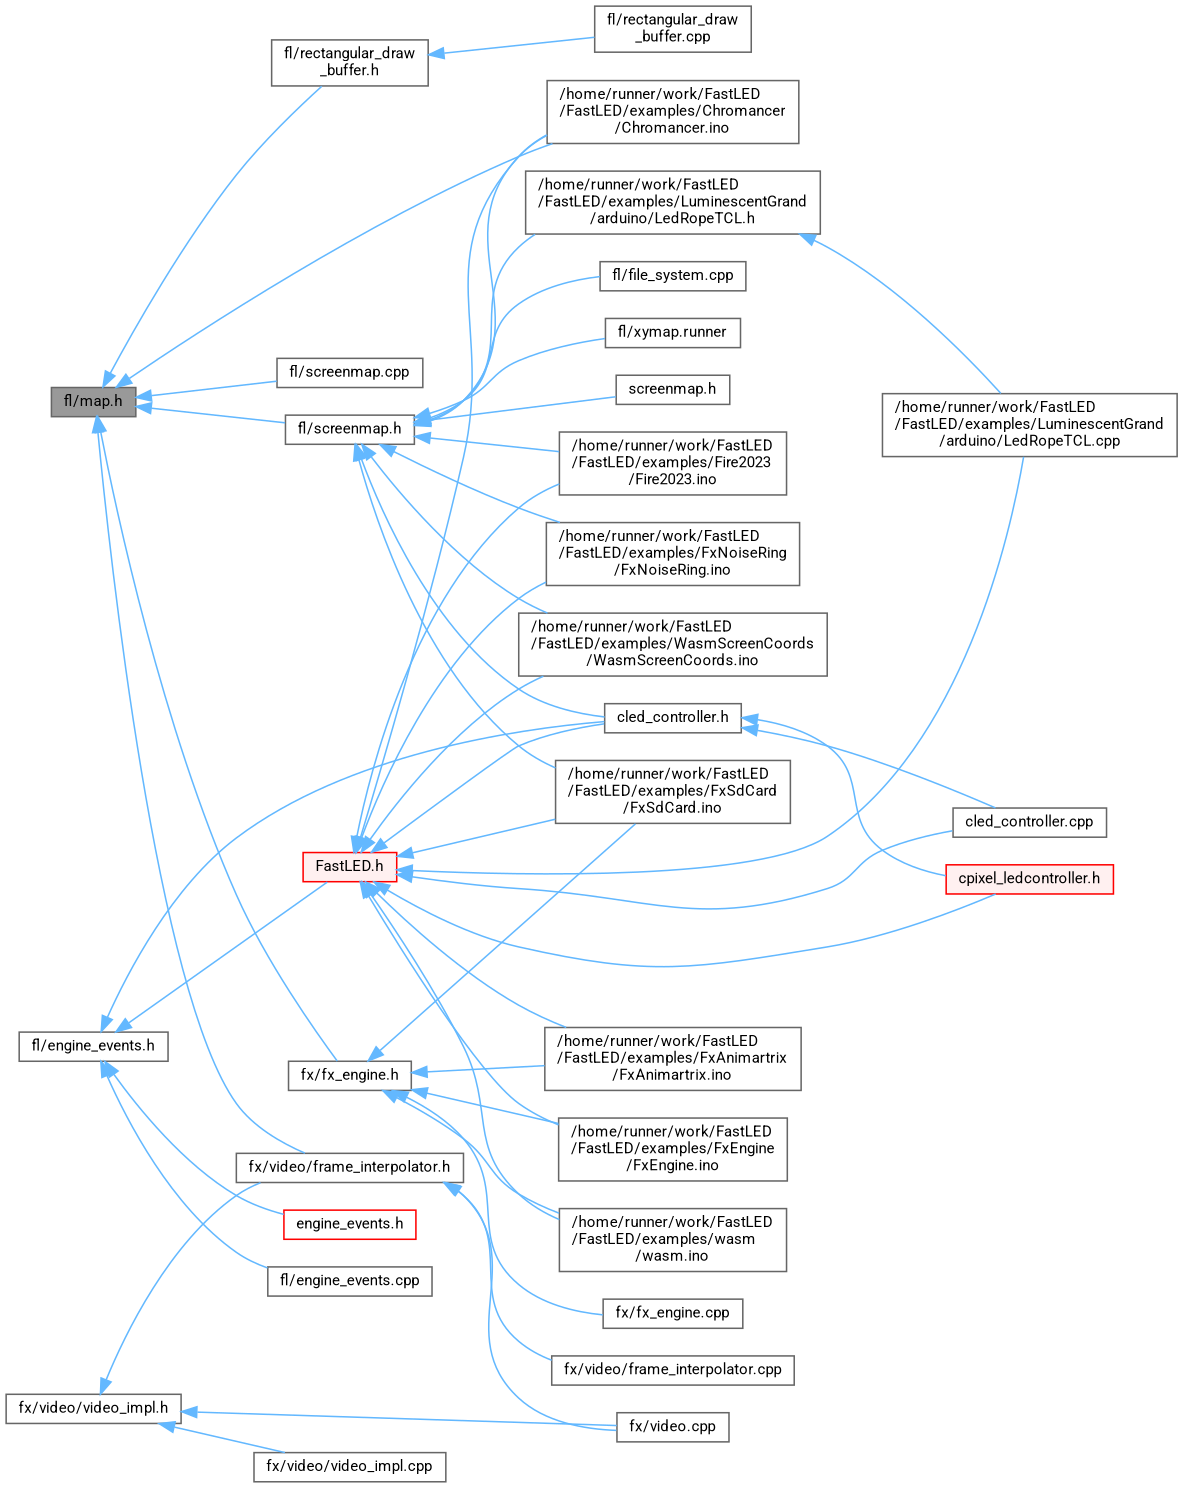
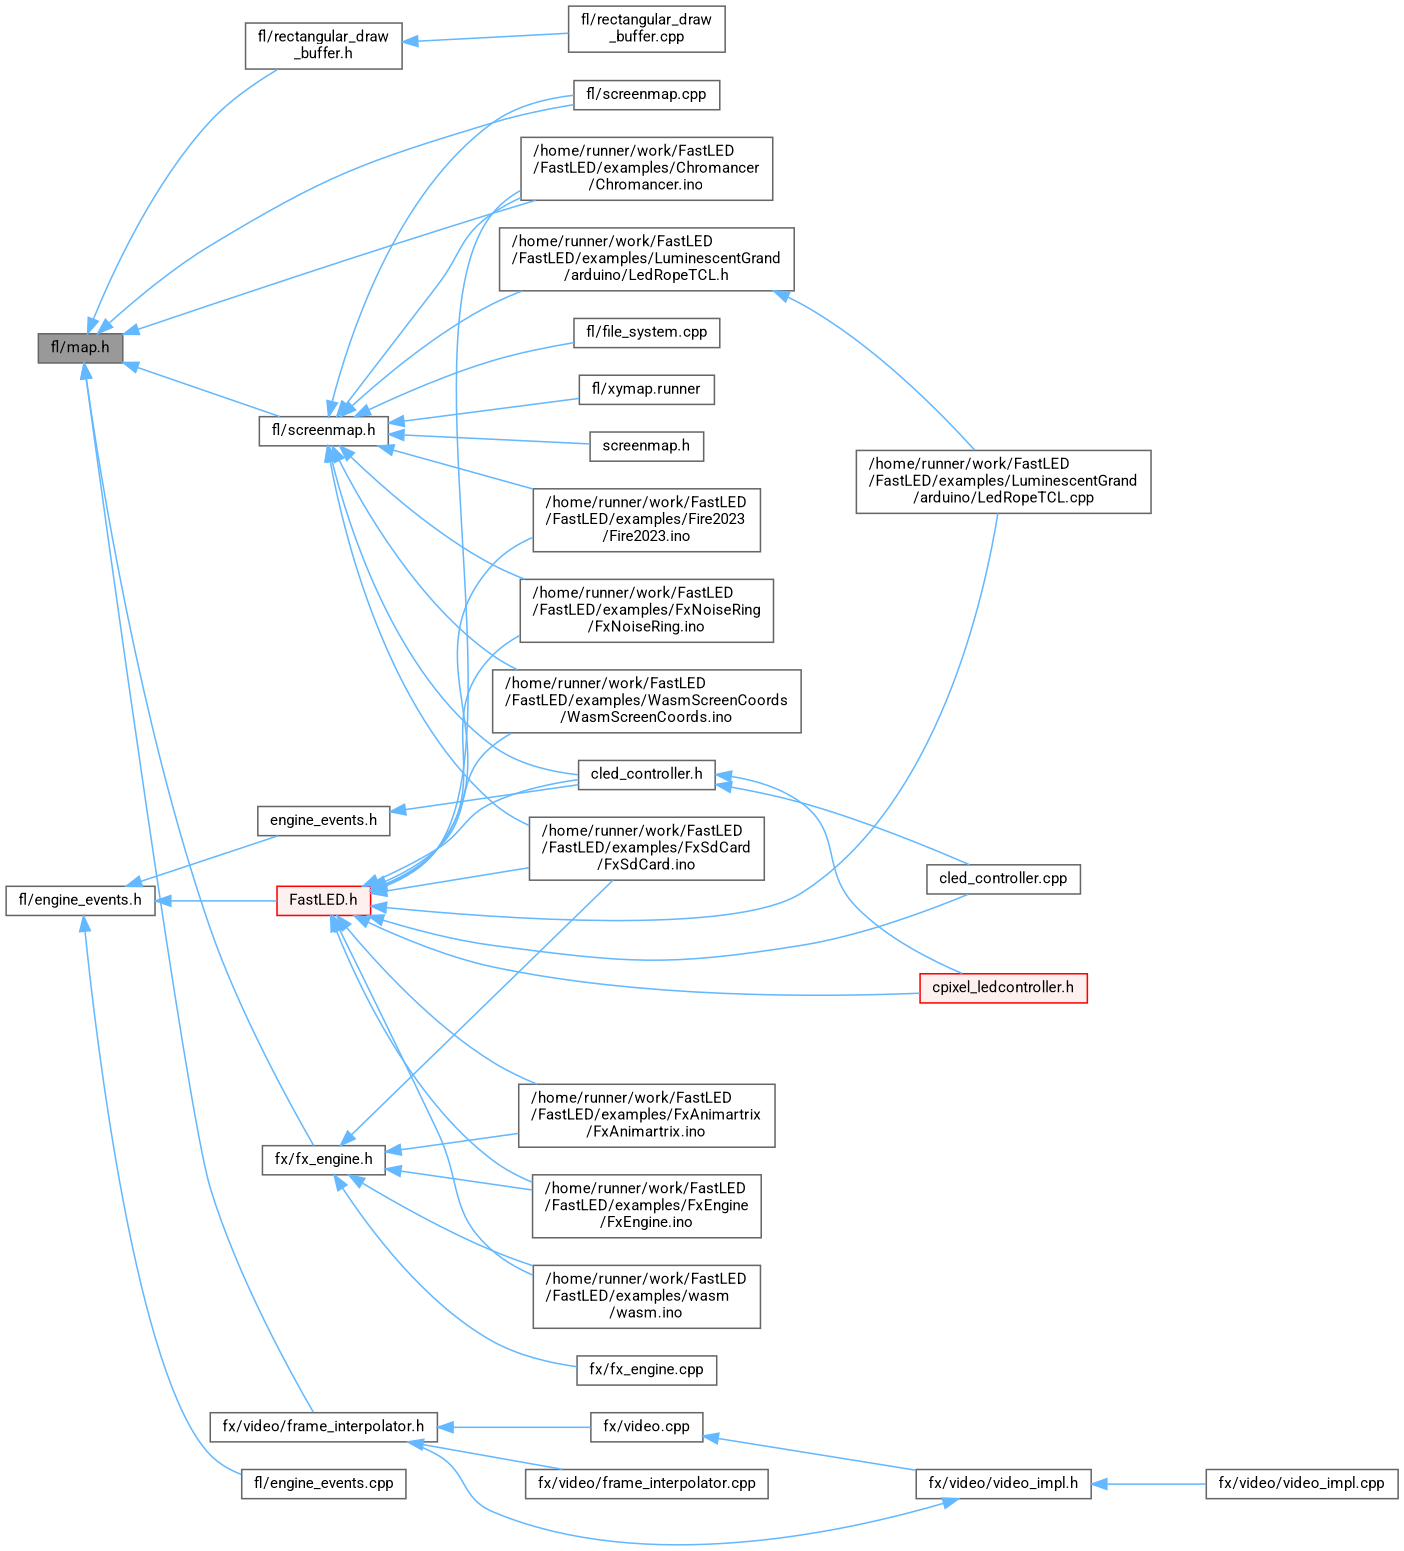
none -> (412, 212)
(308, 795) -> (475, 800)
(350, 1225) -> (324, 821)
(407, 1419) -> (817, 1454)
